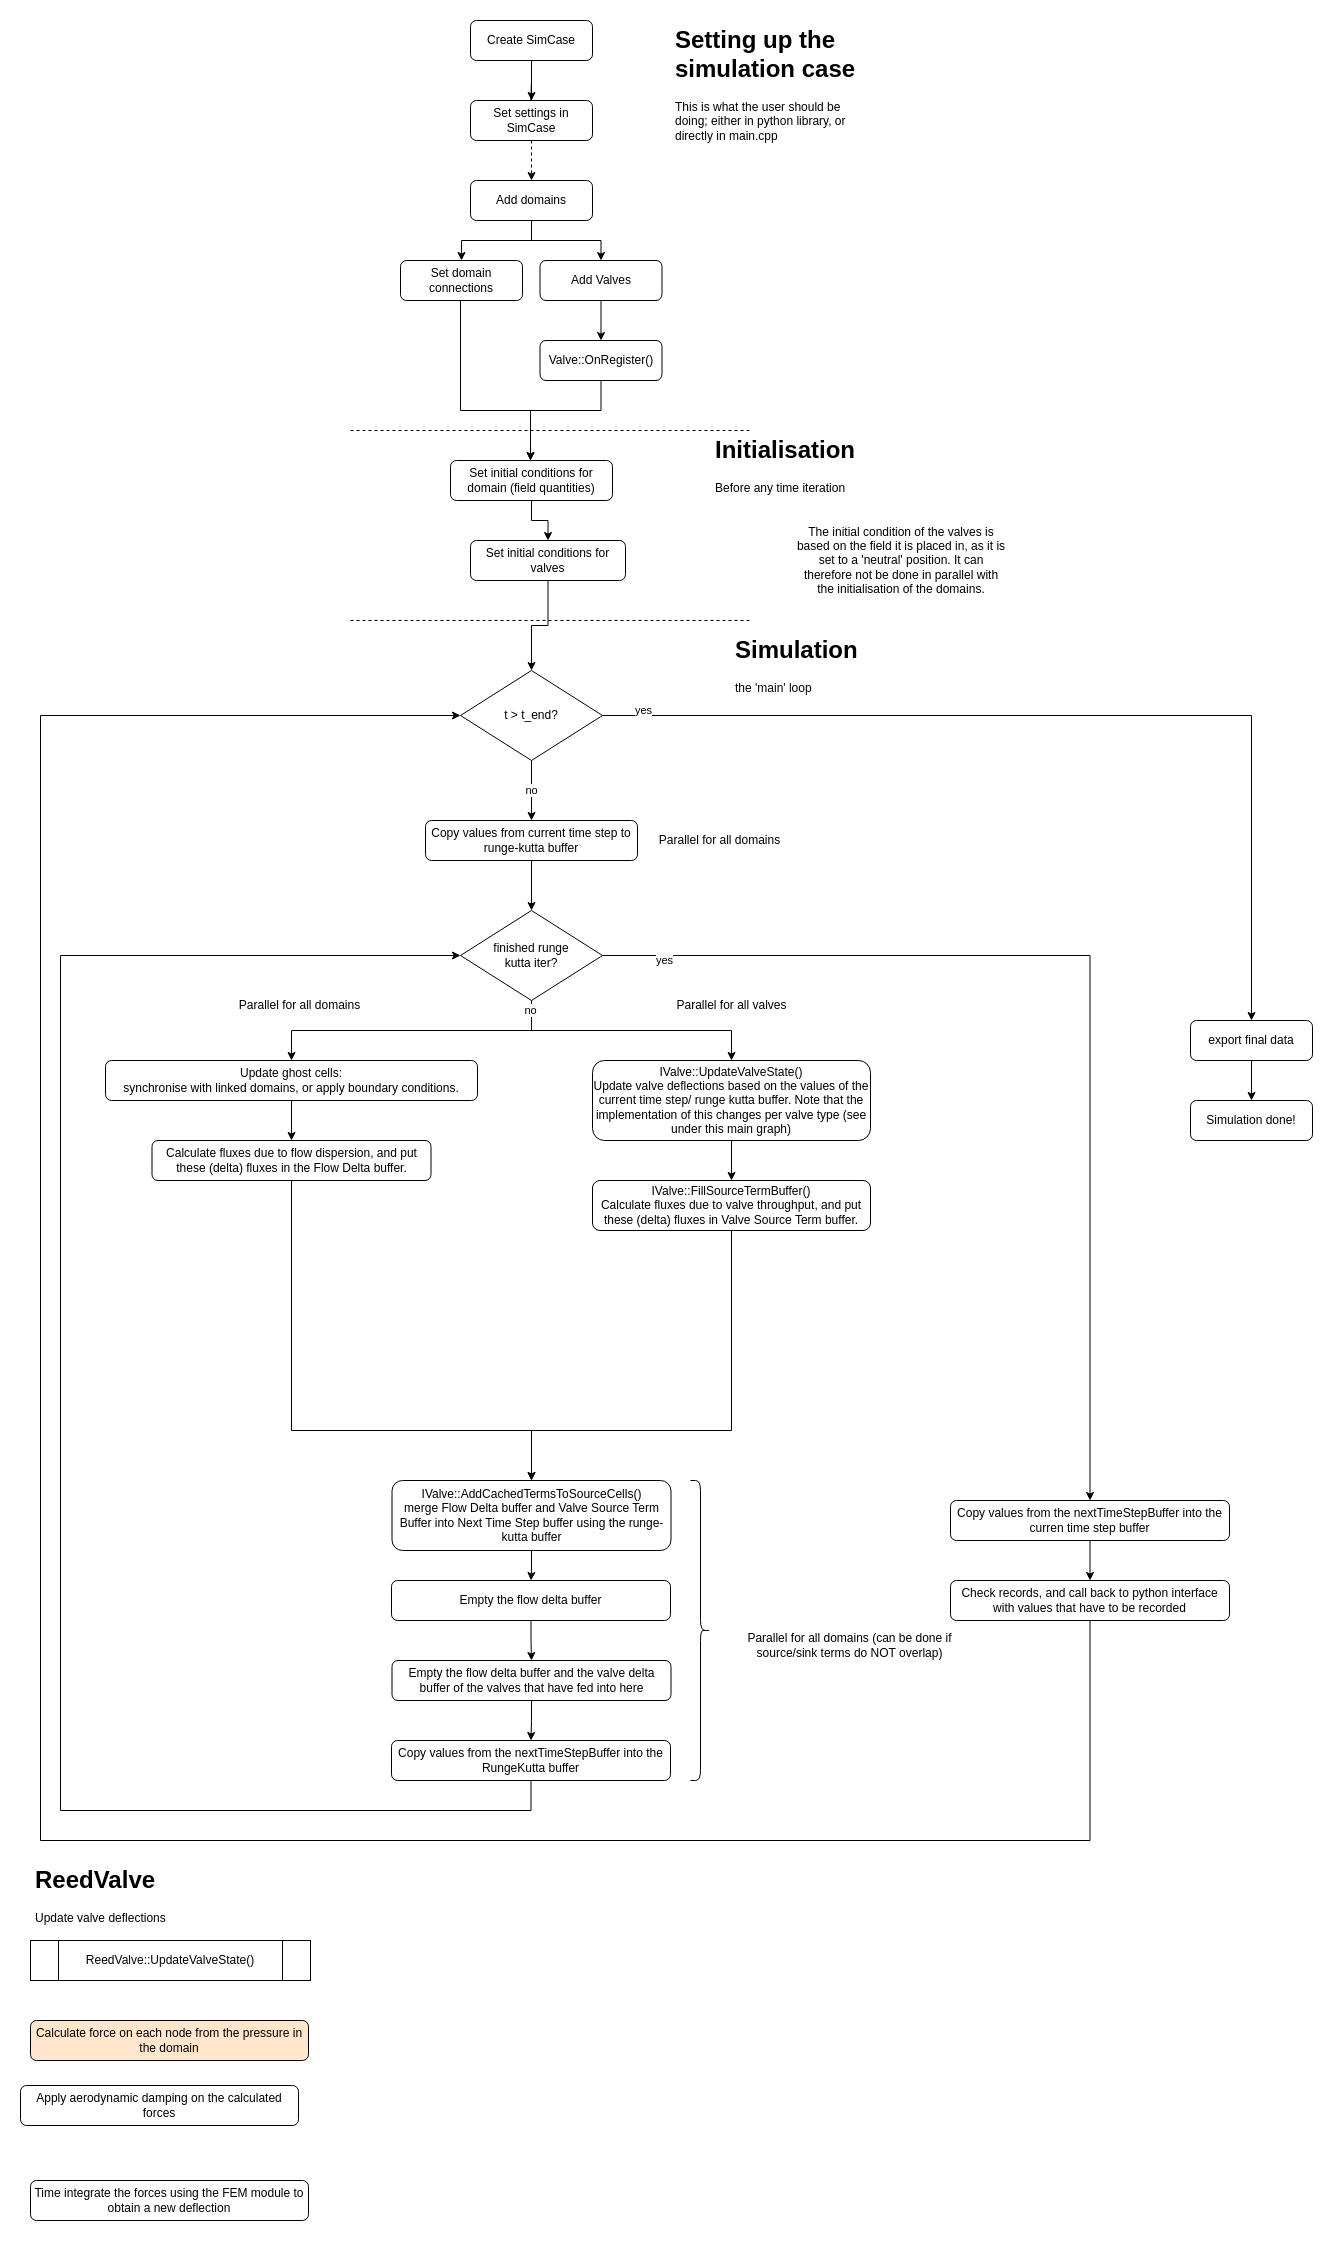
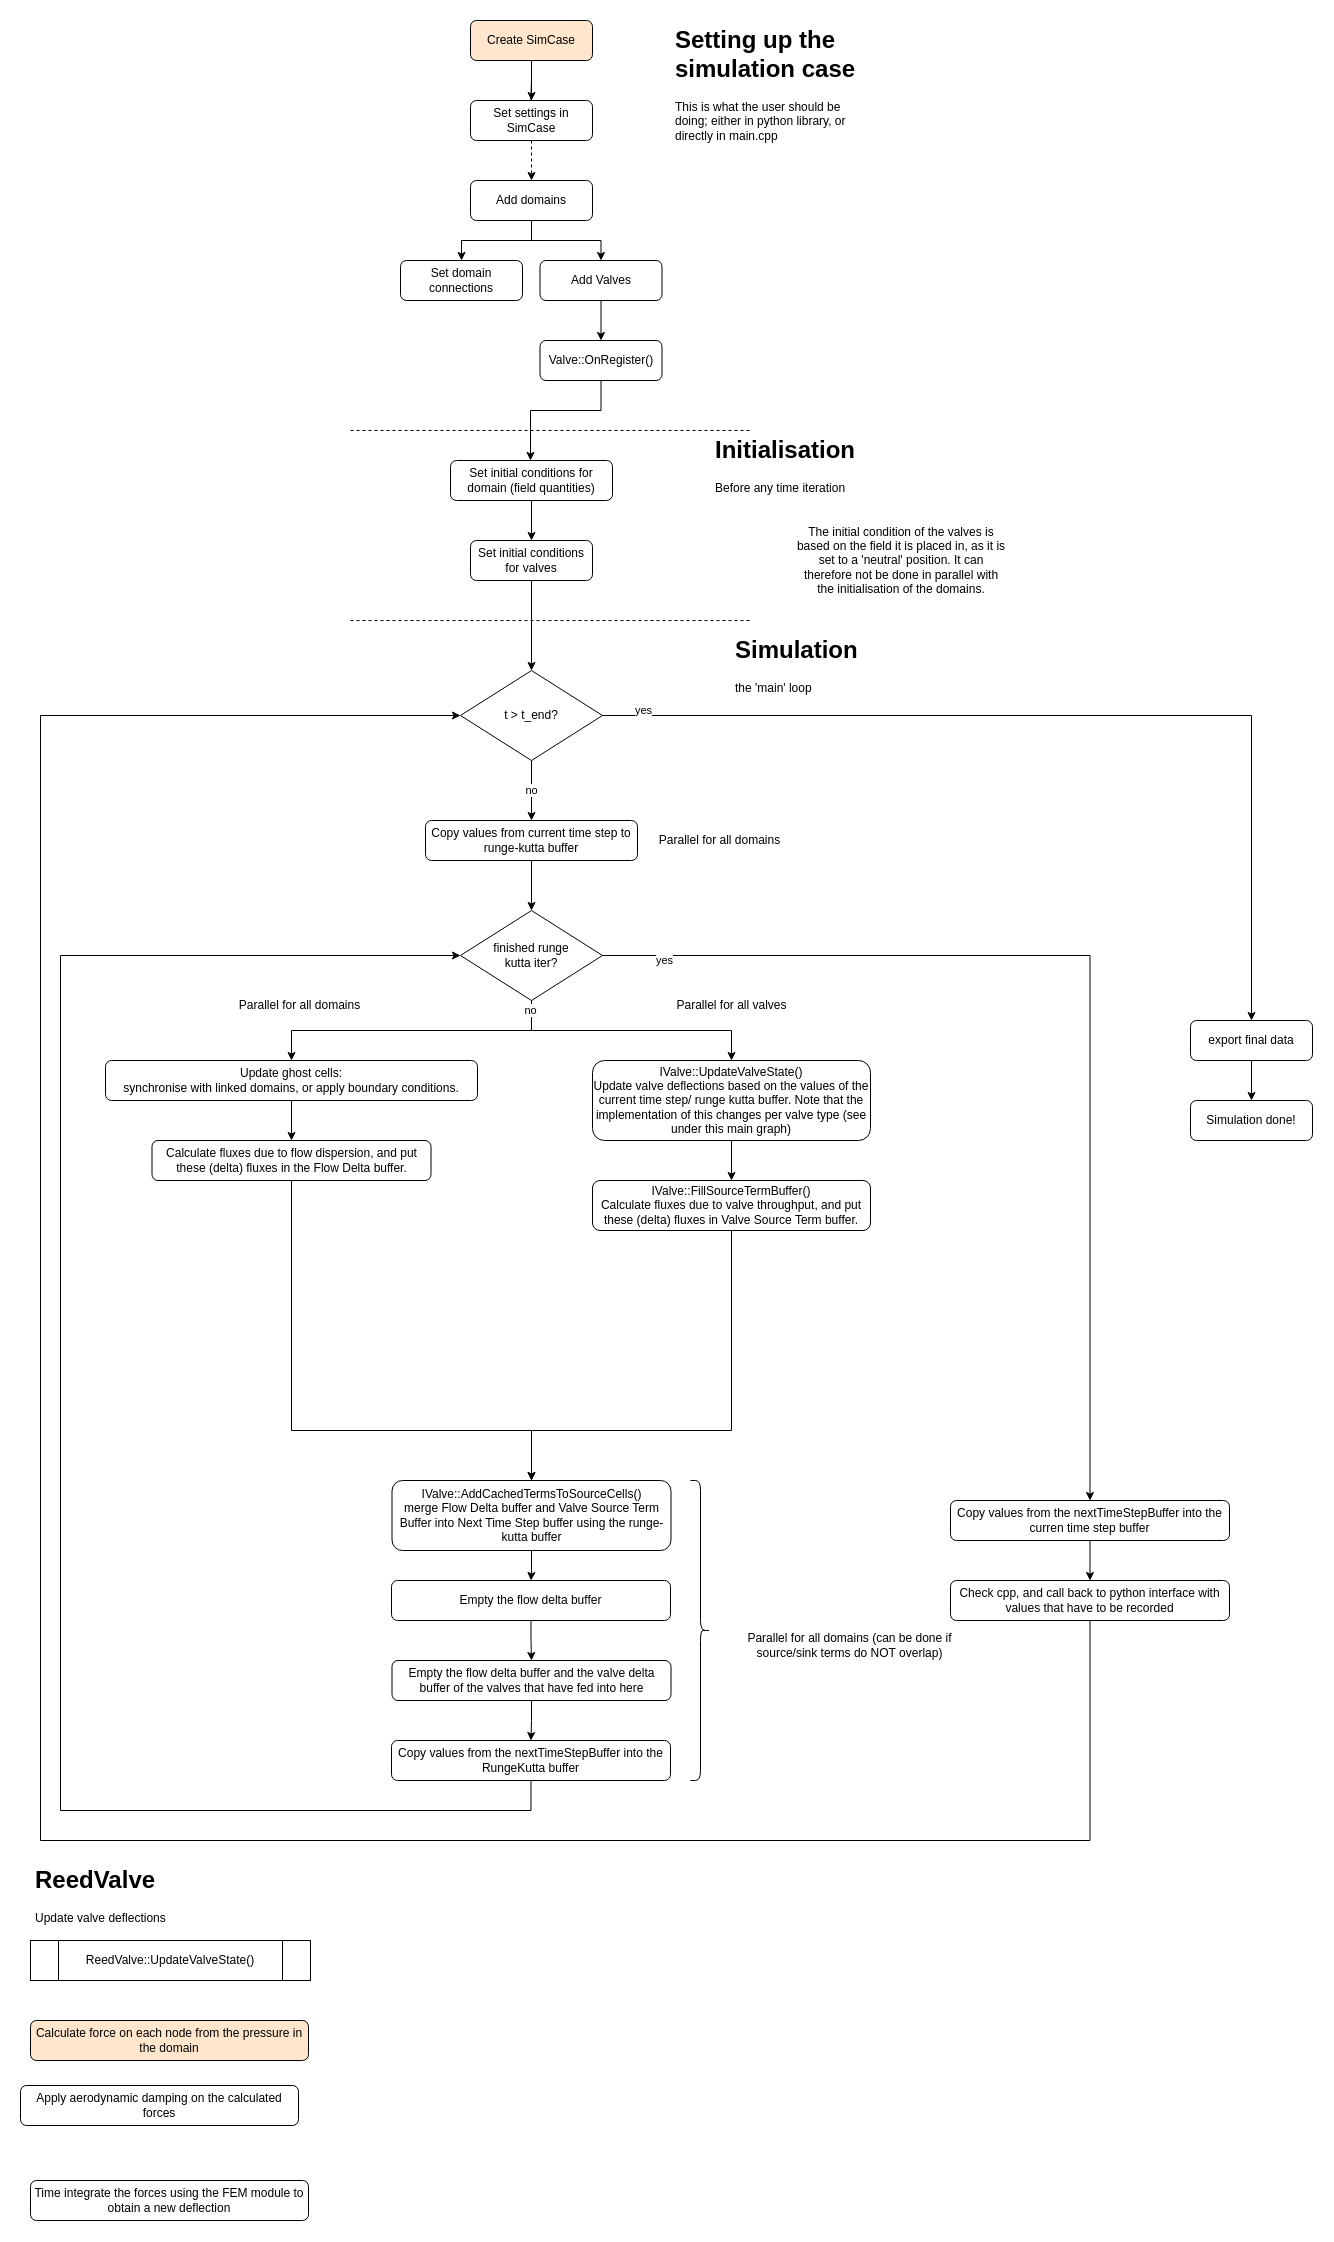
(532, 41) -> (532, 41)
(461, 390) -> none
(548, 561) -> (532, 561)
(1090, 1601) -> (1090, 1601)
